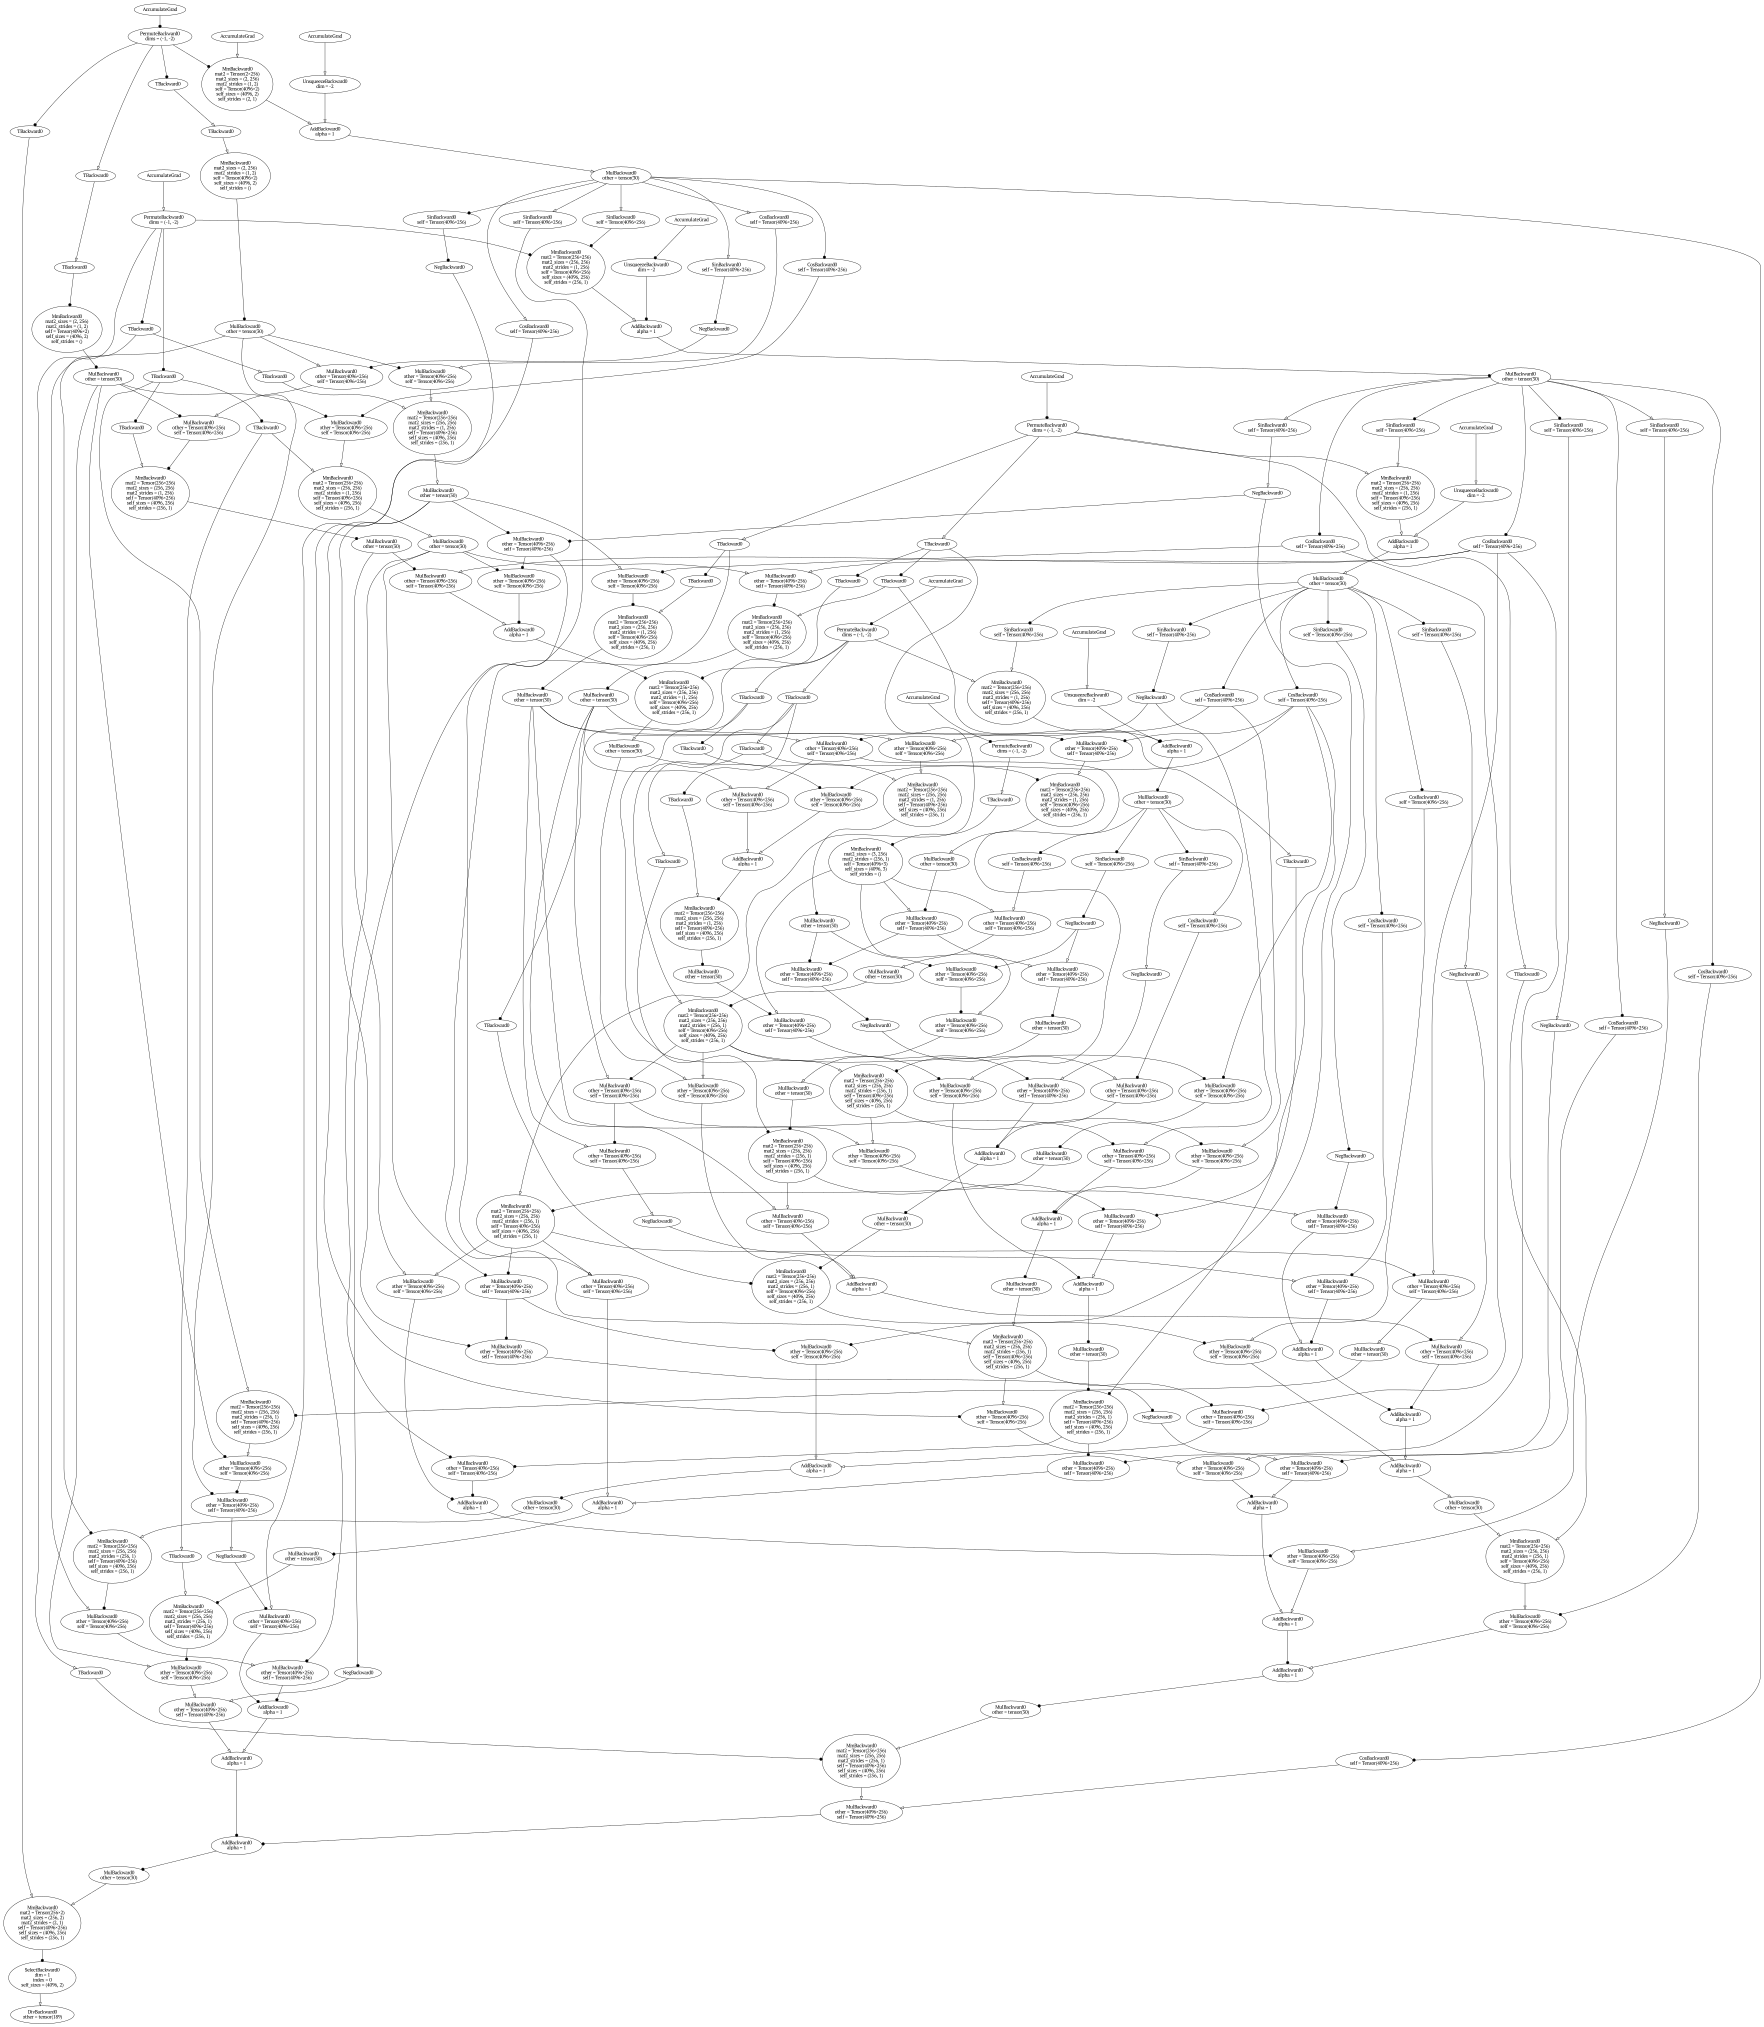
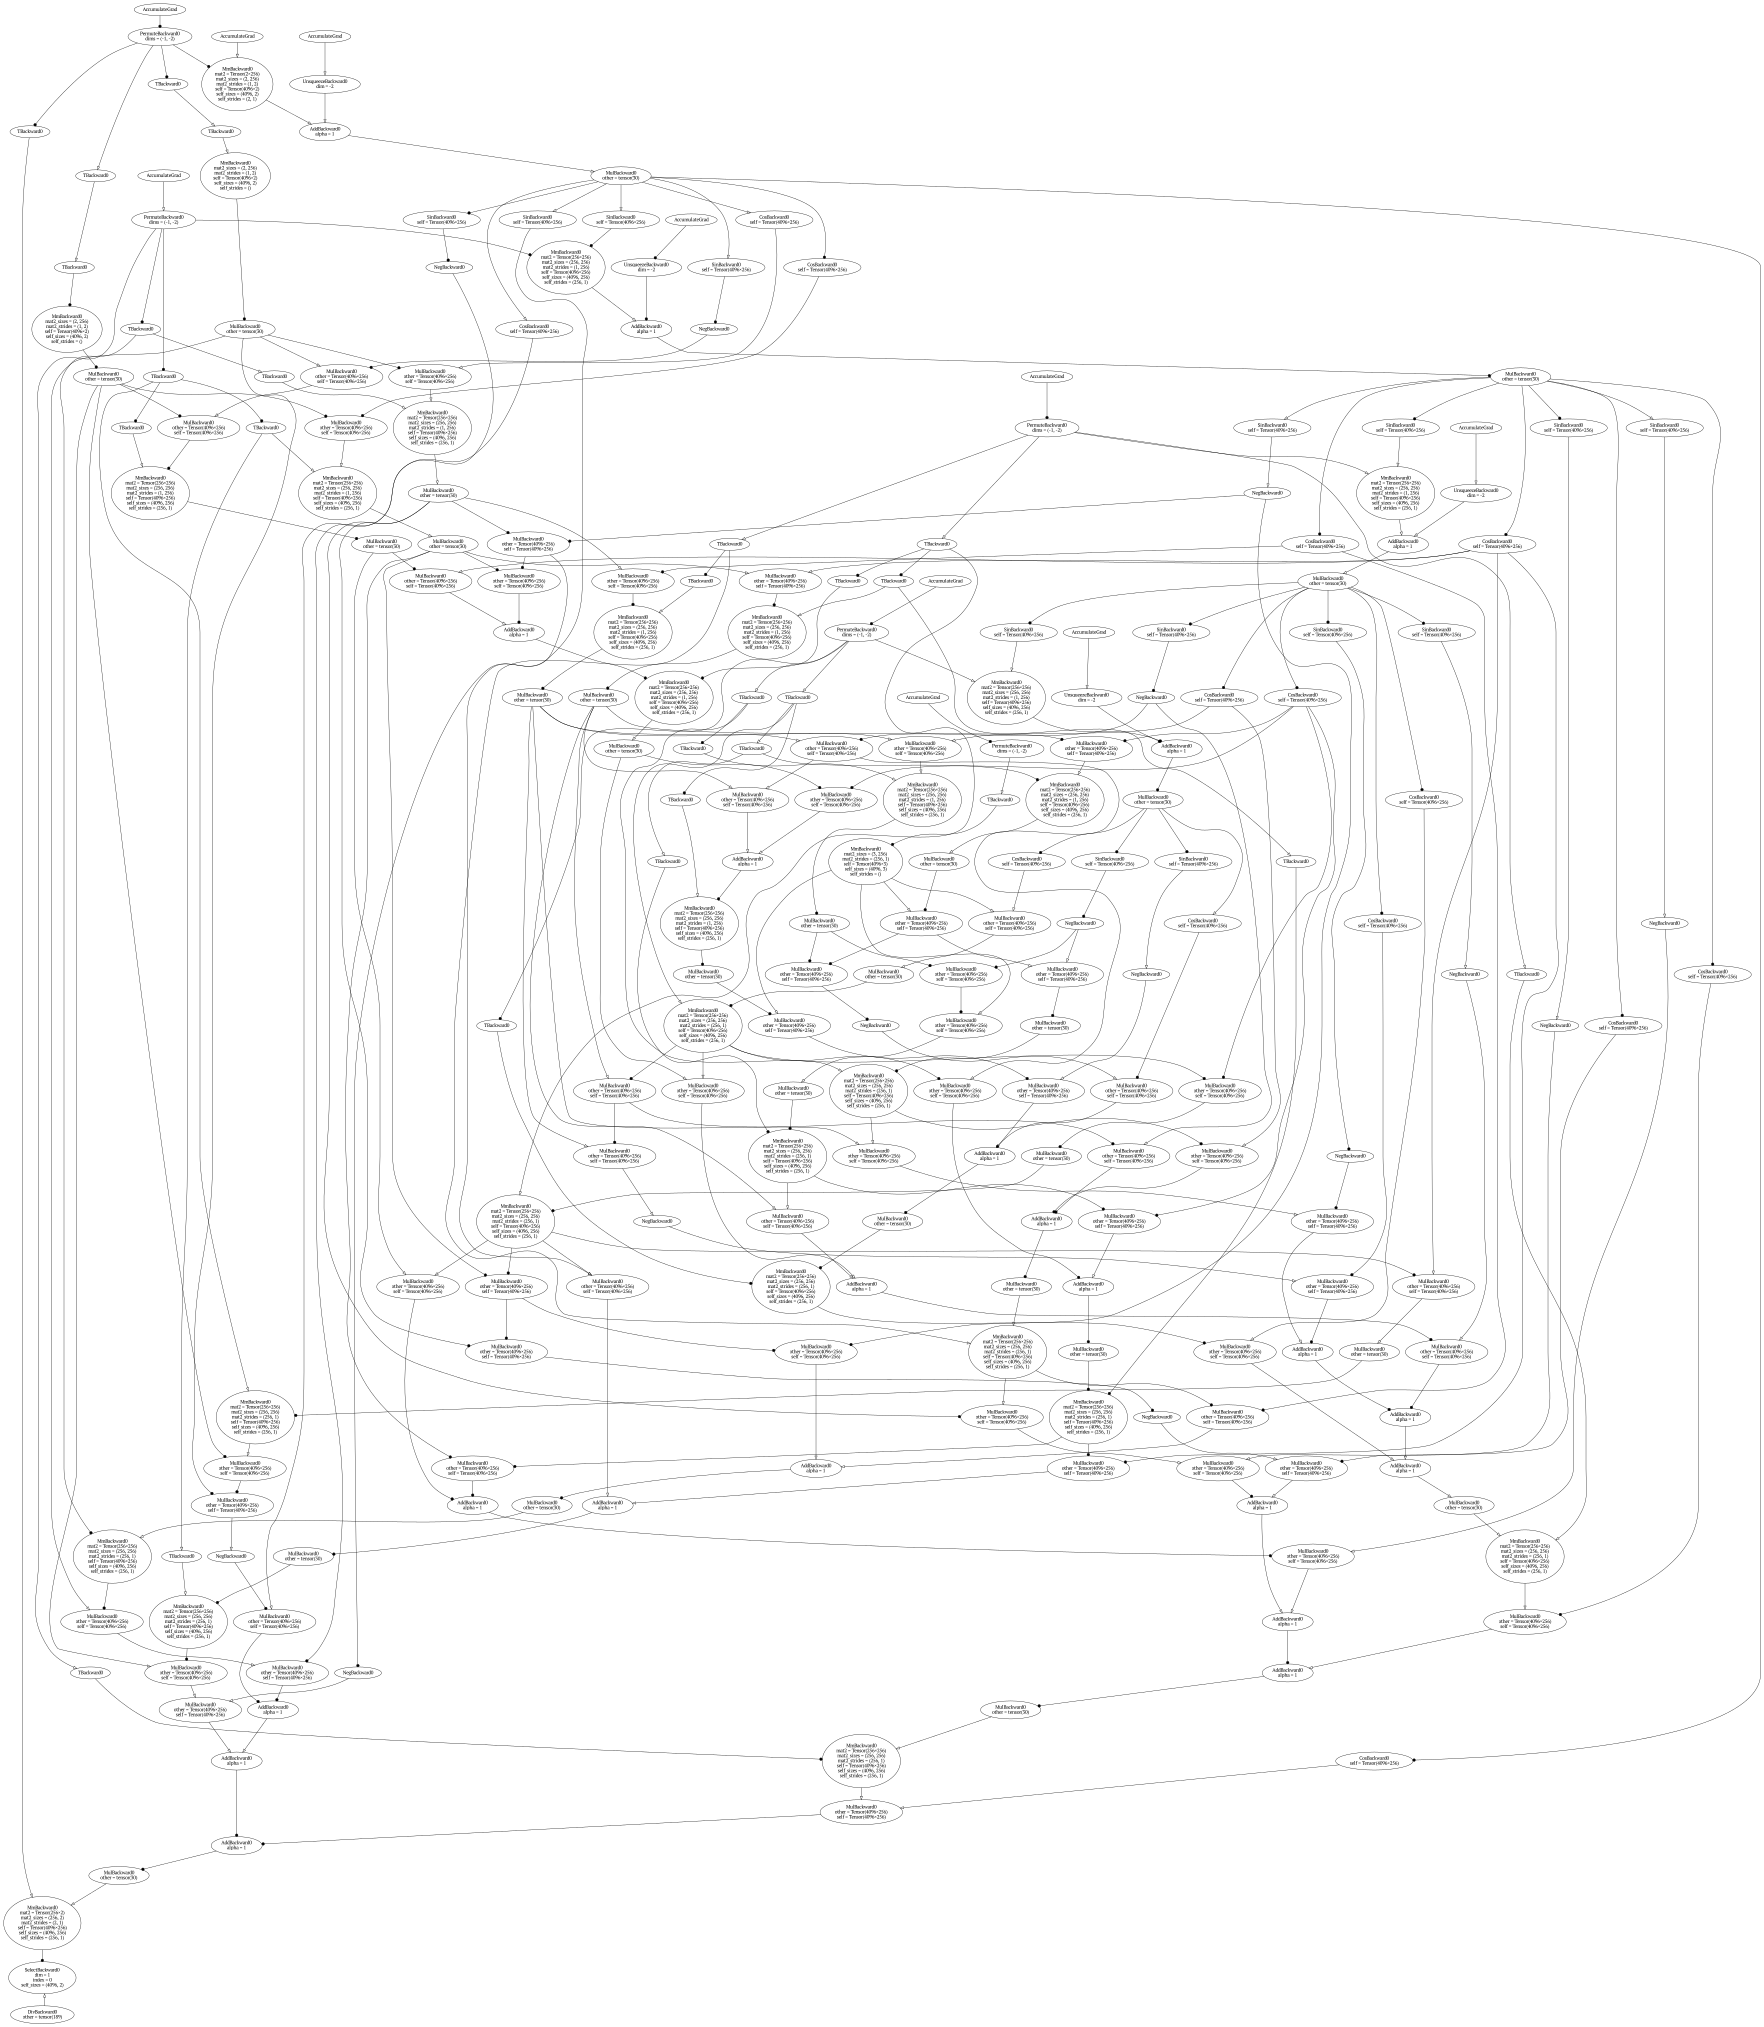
(40, 1998) -> (44, 2002)
